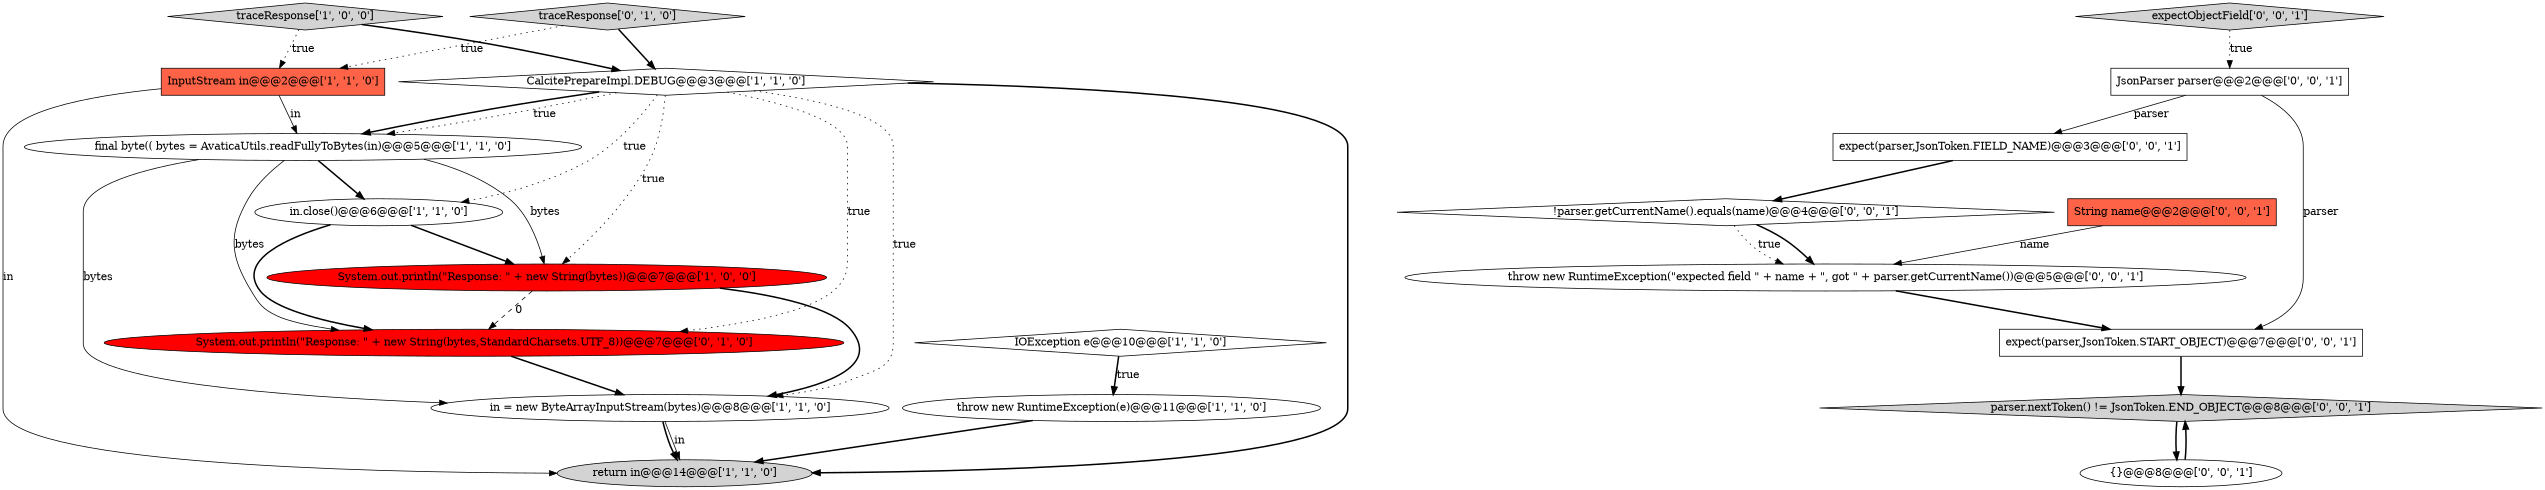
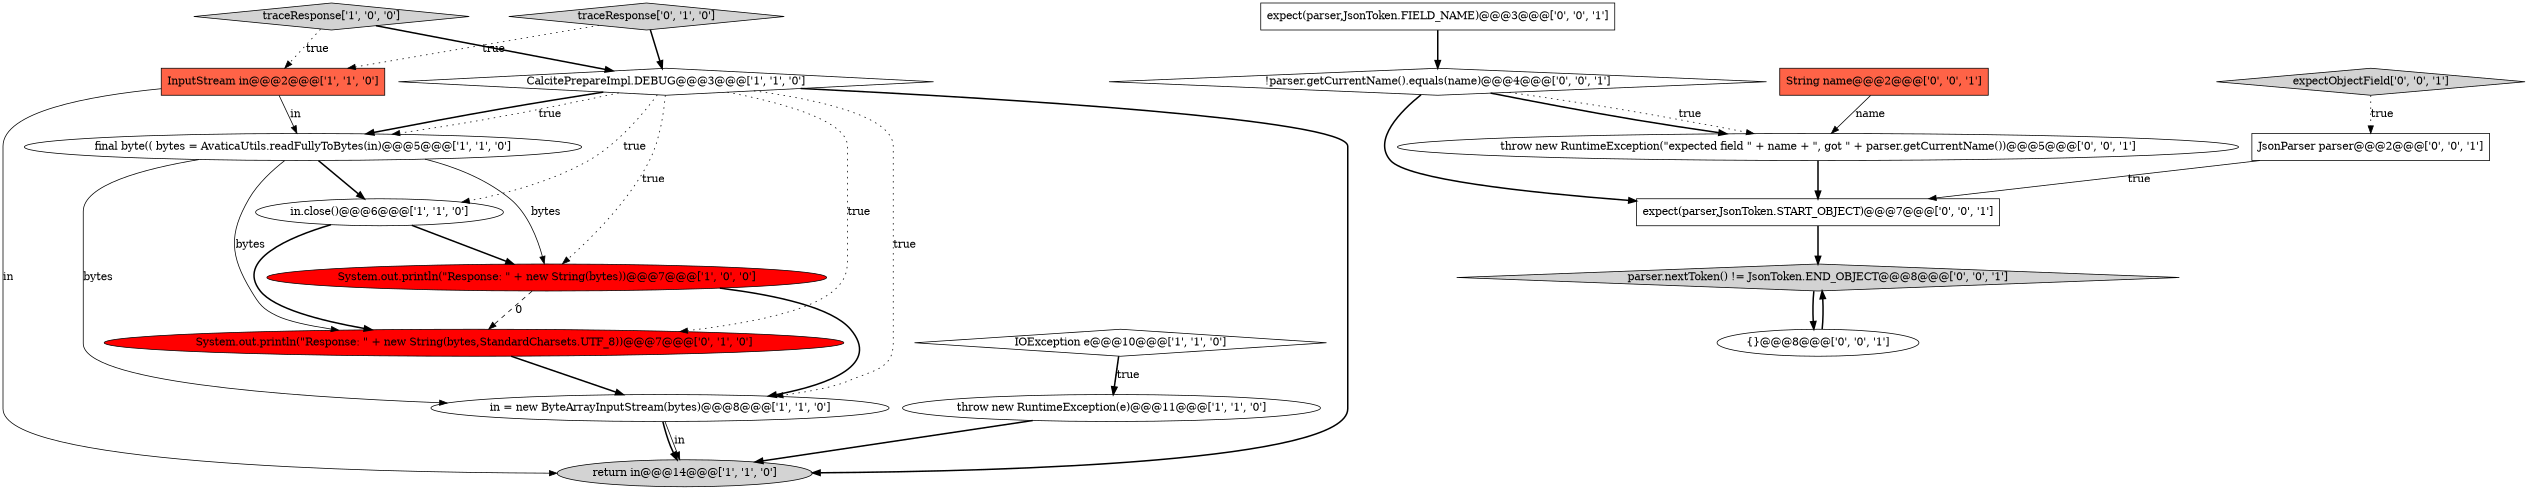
(2124, 113) -> none
none -> (1468, 183)
(2321, 212) -> (2139, 180)
